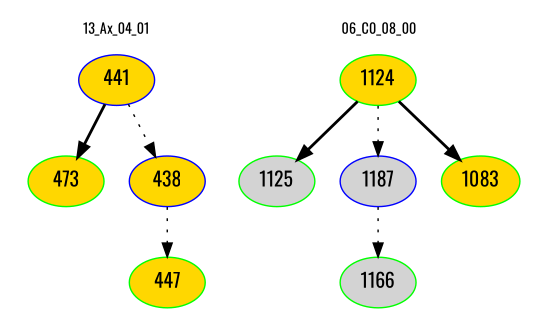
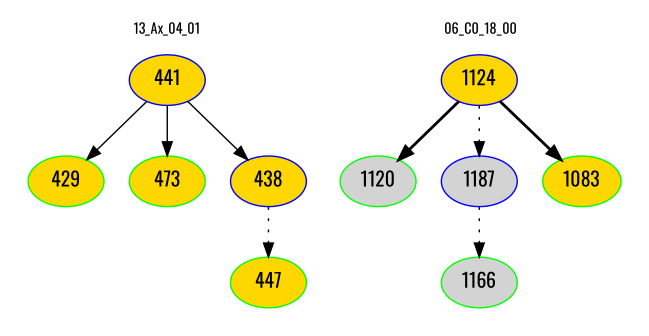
(380, 30) -> (481, 30)
(378, 80) -> (479, 80)
(95, 124) -> (167, 124)
(139, 124) -> (213, 126)
none -> (66, 181)
(277, 181) -> (378, 181)
